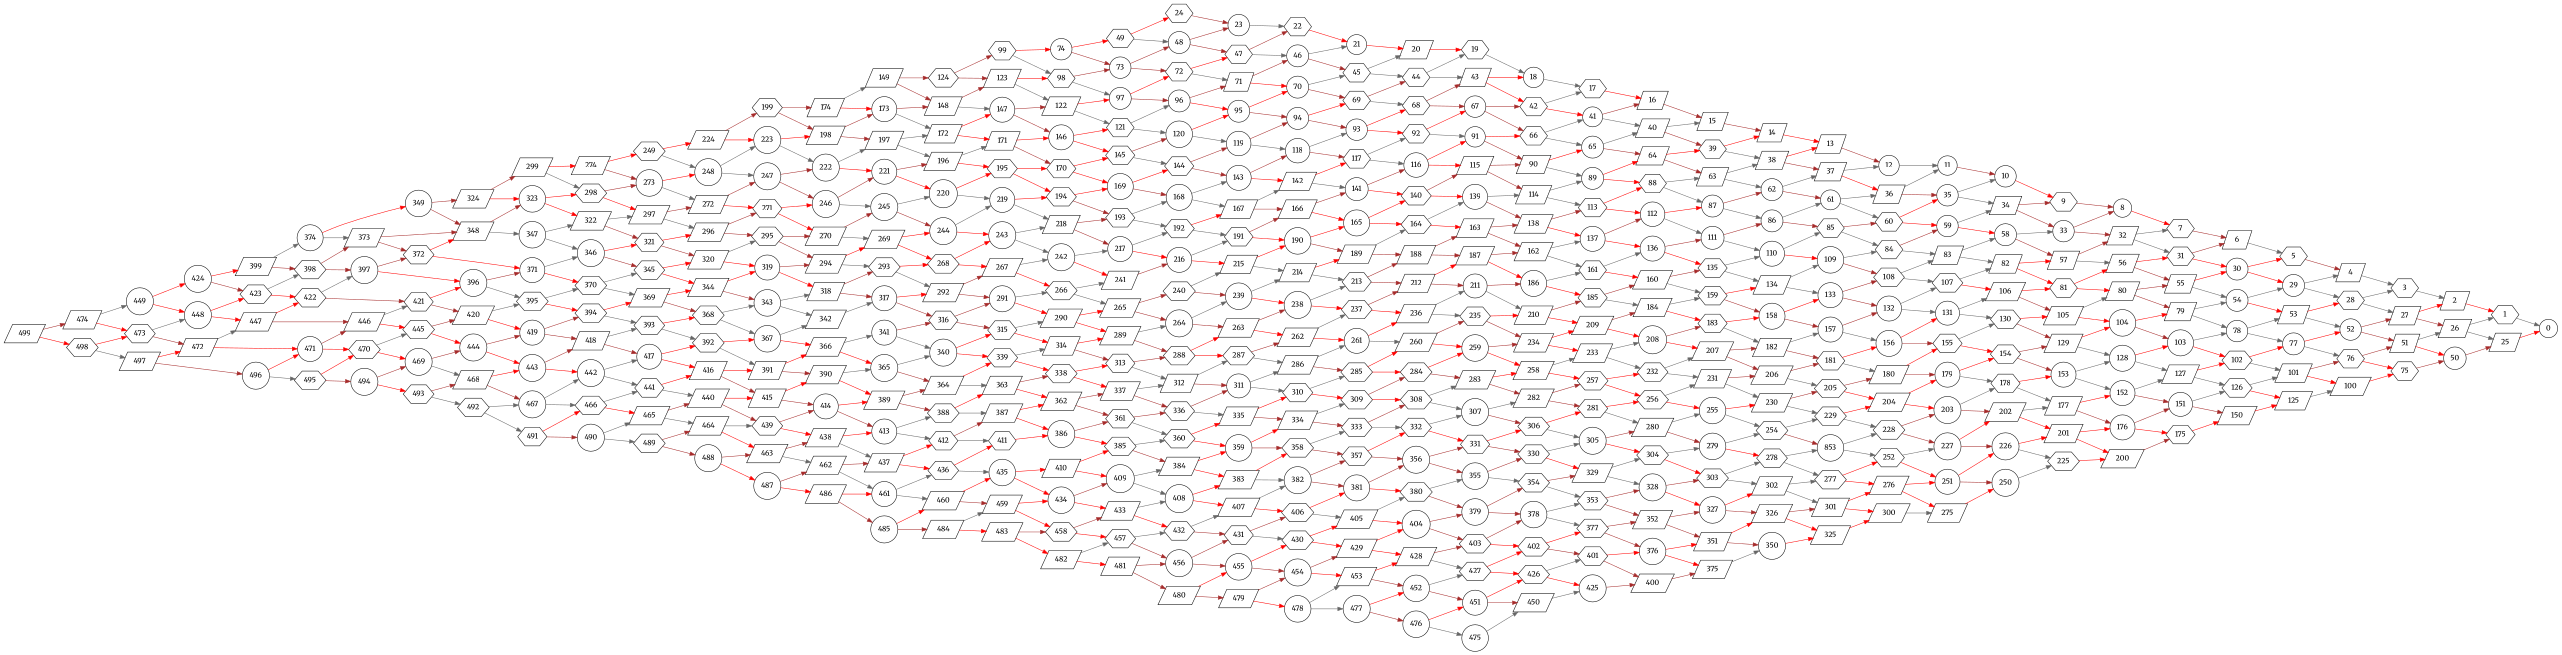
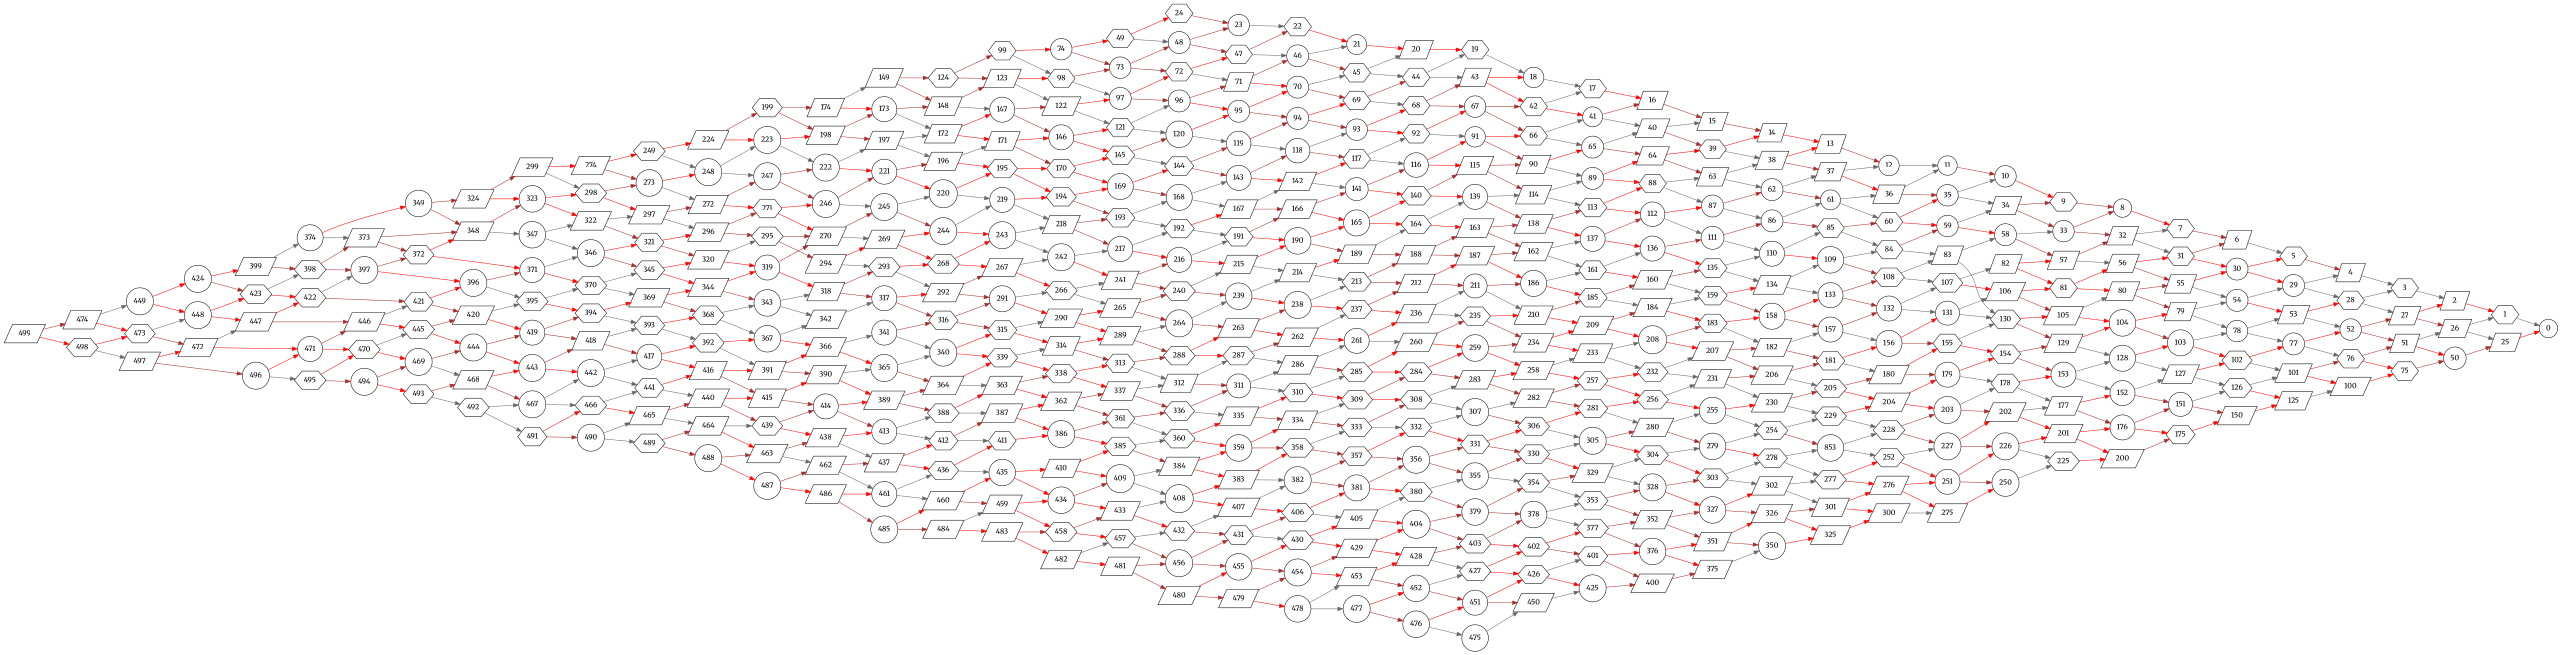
(1974, 259) -> (1975, 284)
(792, 266) -> (791, 255)
none -> (1147, 285)
